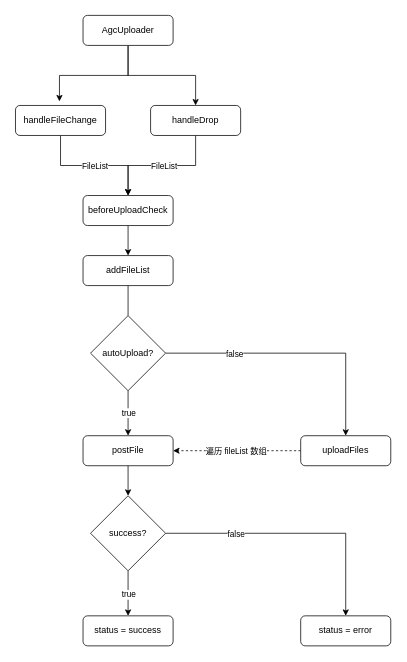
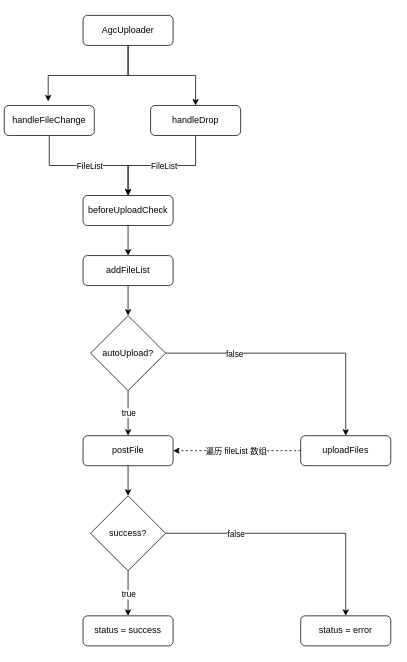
(60, 120) -> (49, 120)
(128, 311) -> (128, 309)
